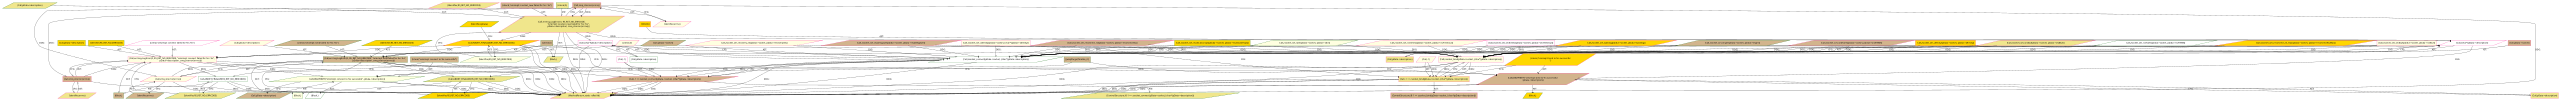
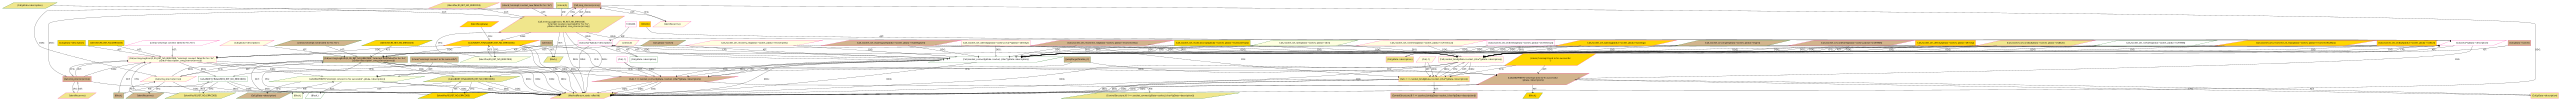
(479, 24) -> (479, 24)
none -> (631, 24)
(2407, 43) -> (2407, 43)
